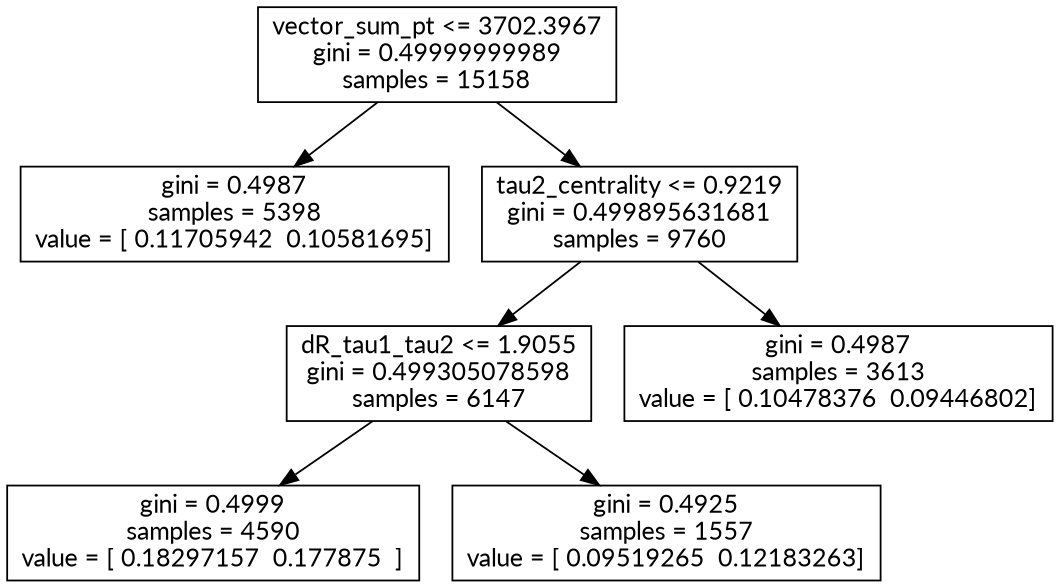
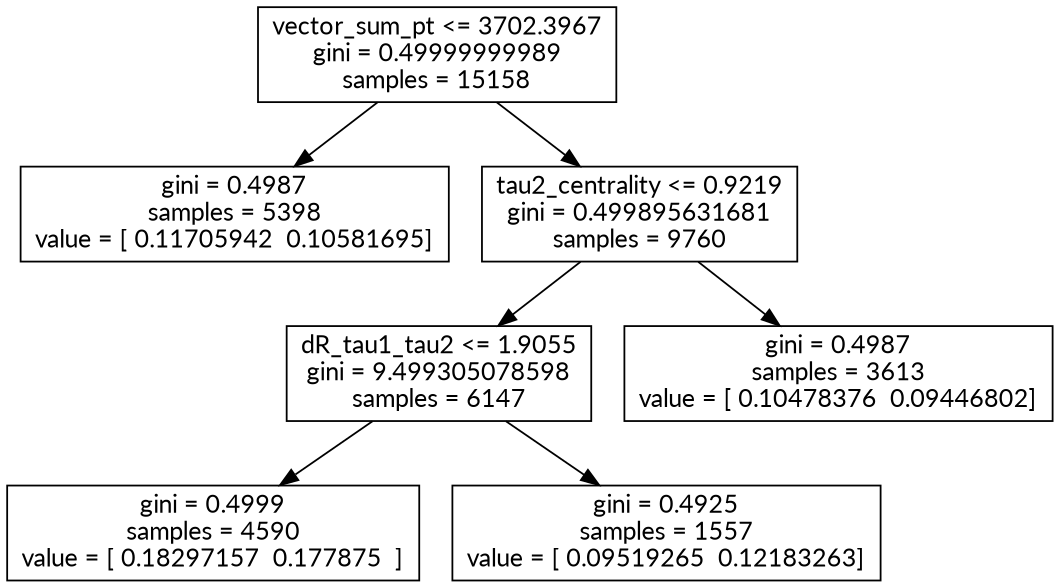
(439, 374) -> (439, 374)
